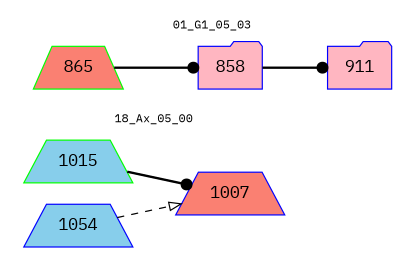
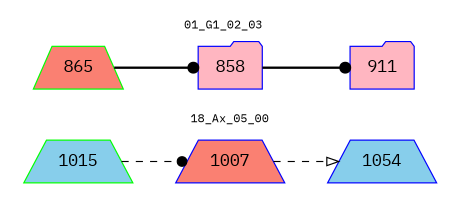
(213, 26) -> (224, 26)
(155, 178) -> (149, 162)
(143, 212) -> (300, 162)
